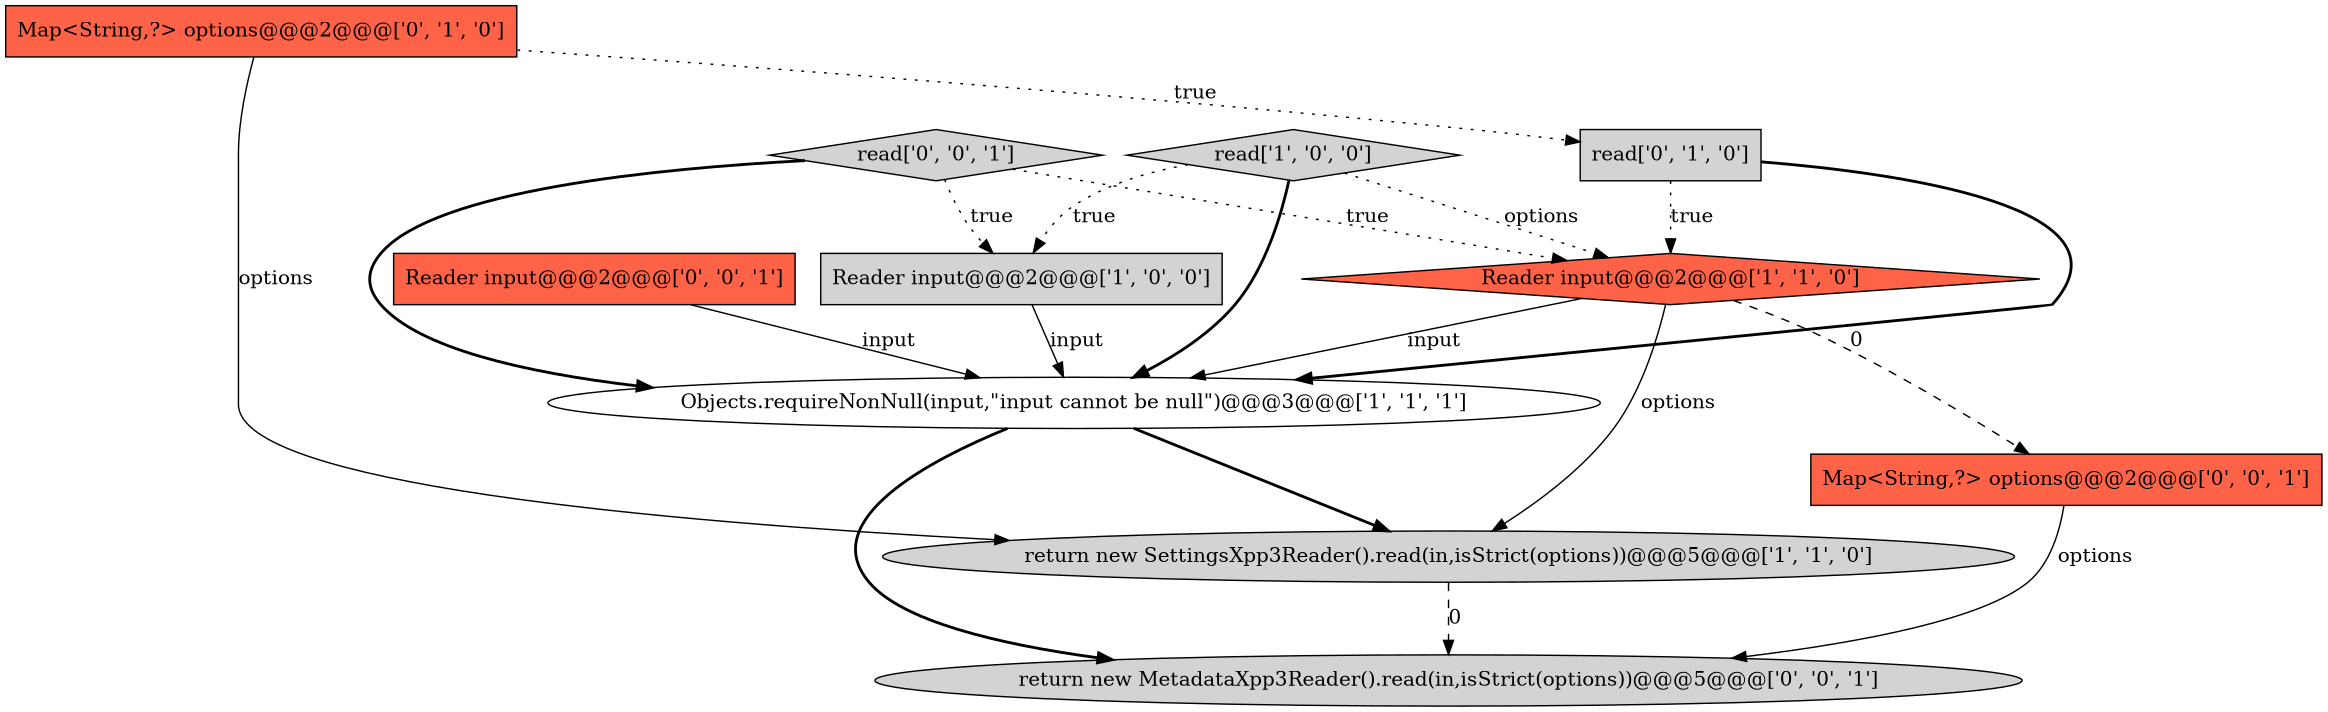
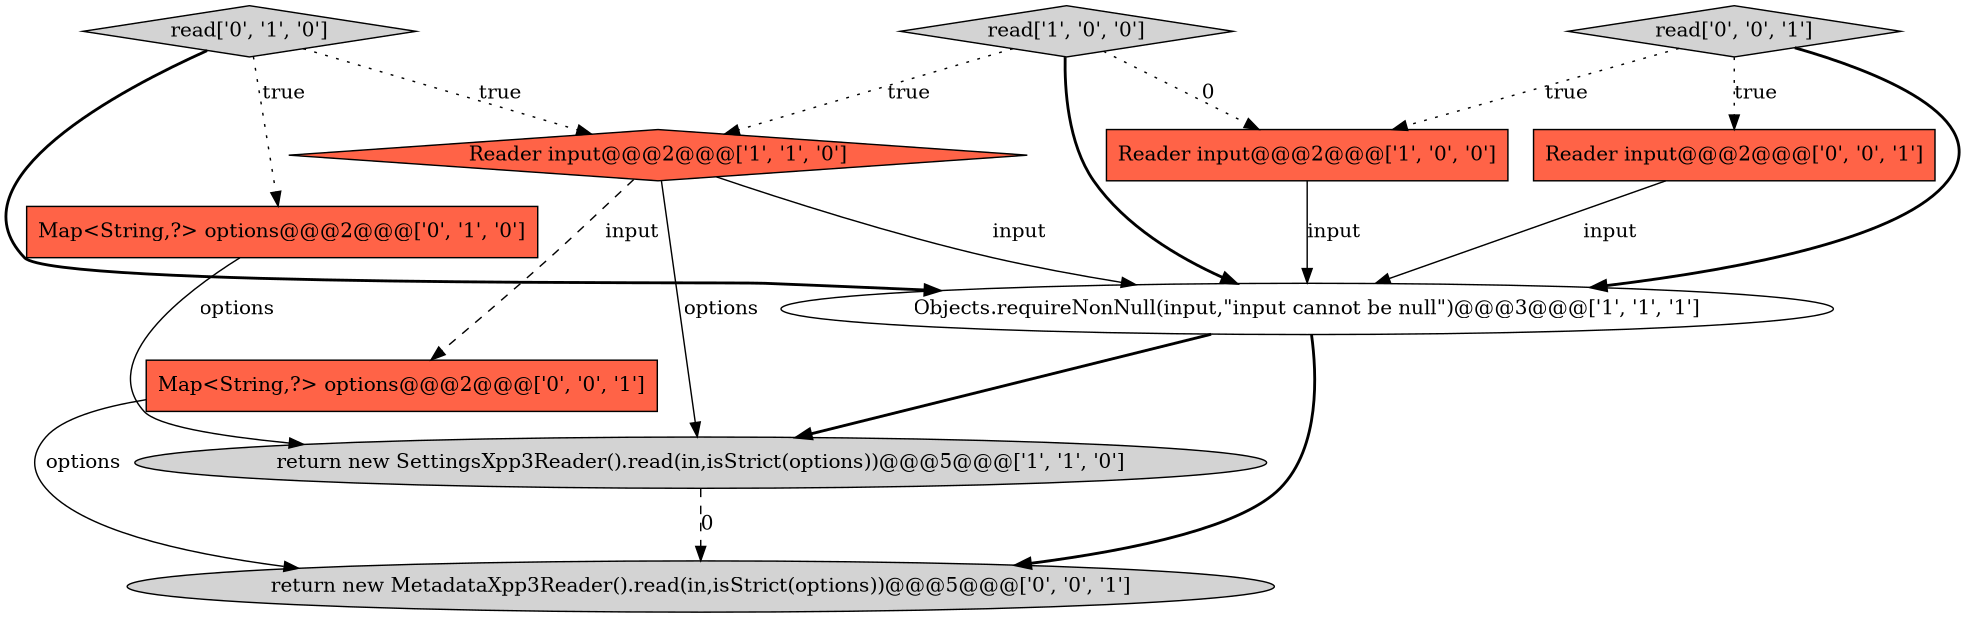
(1042, 90) -> (265, 124)
(1671, 155) -> (249, 31)
(1269, 211) -> (1734, 86)
(1095, 217) -> (1209, 93)
(1542, 217) -> (909, 93)
(1021, 279) -> (1307, 155)
(1857, 341) -> (632, 232)
